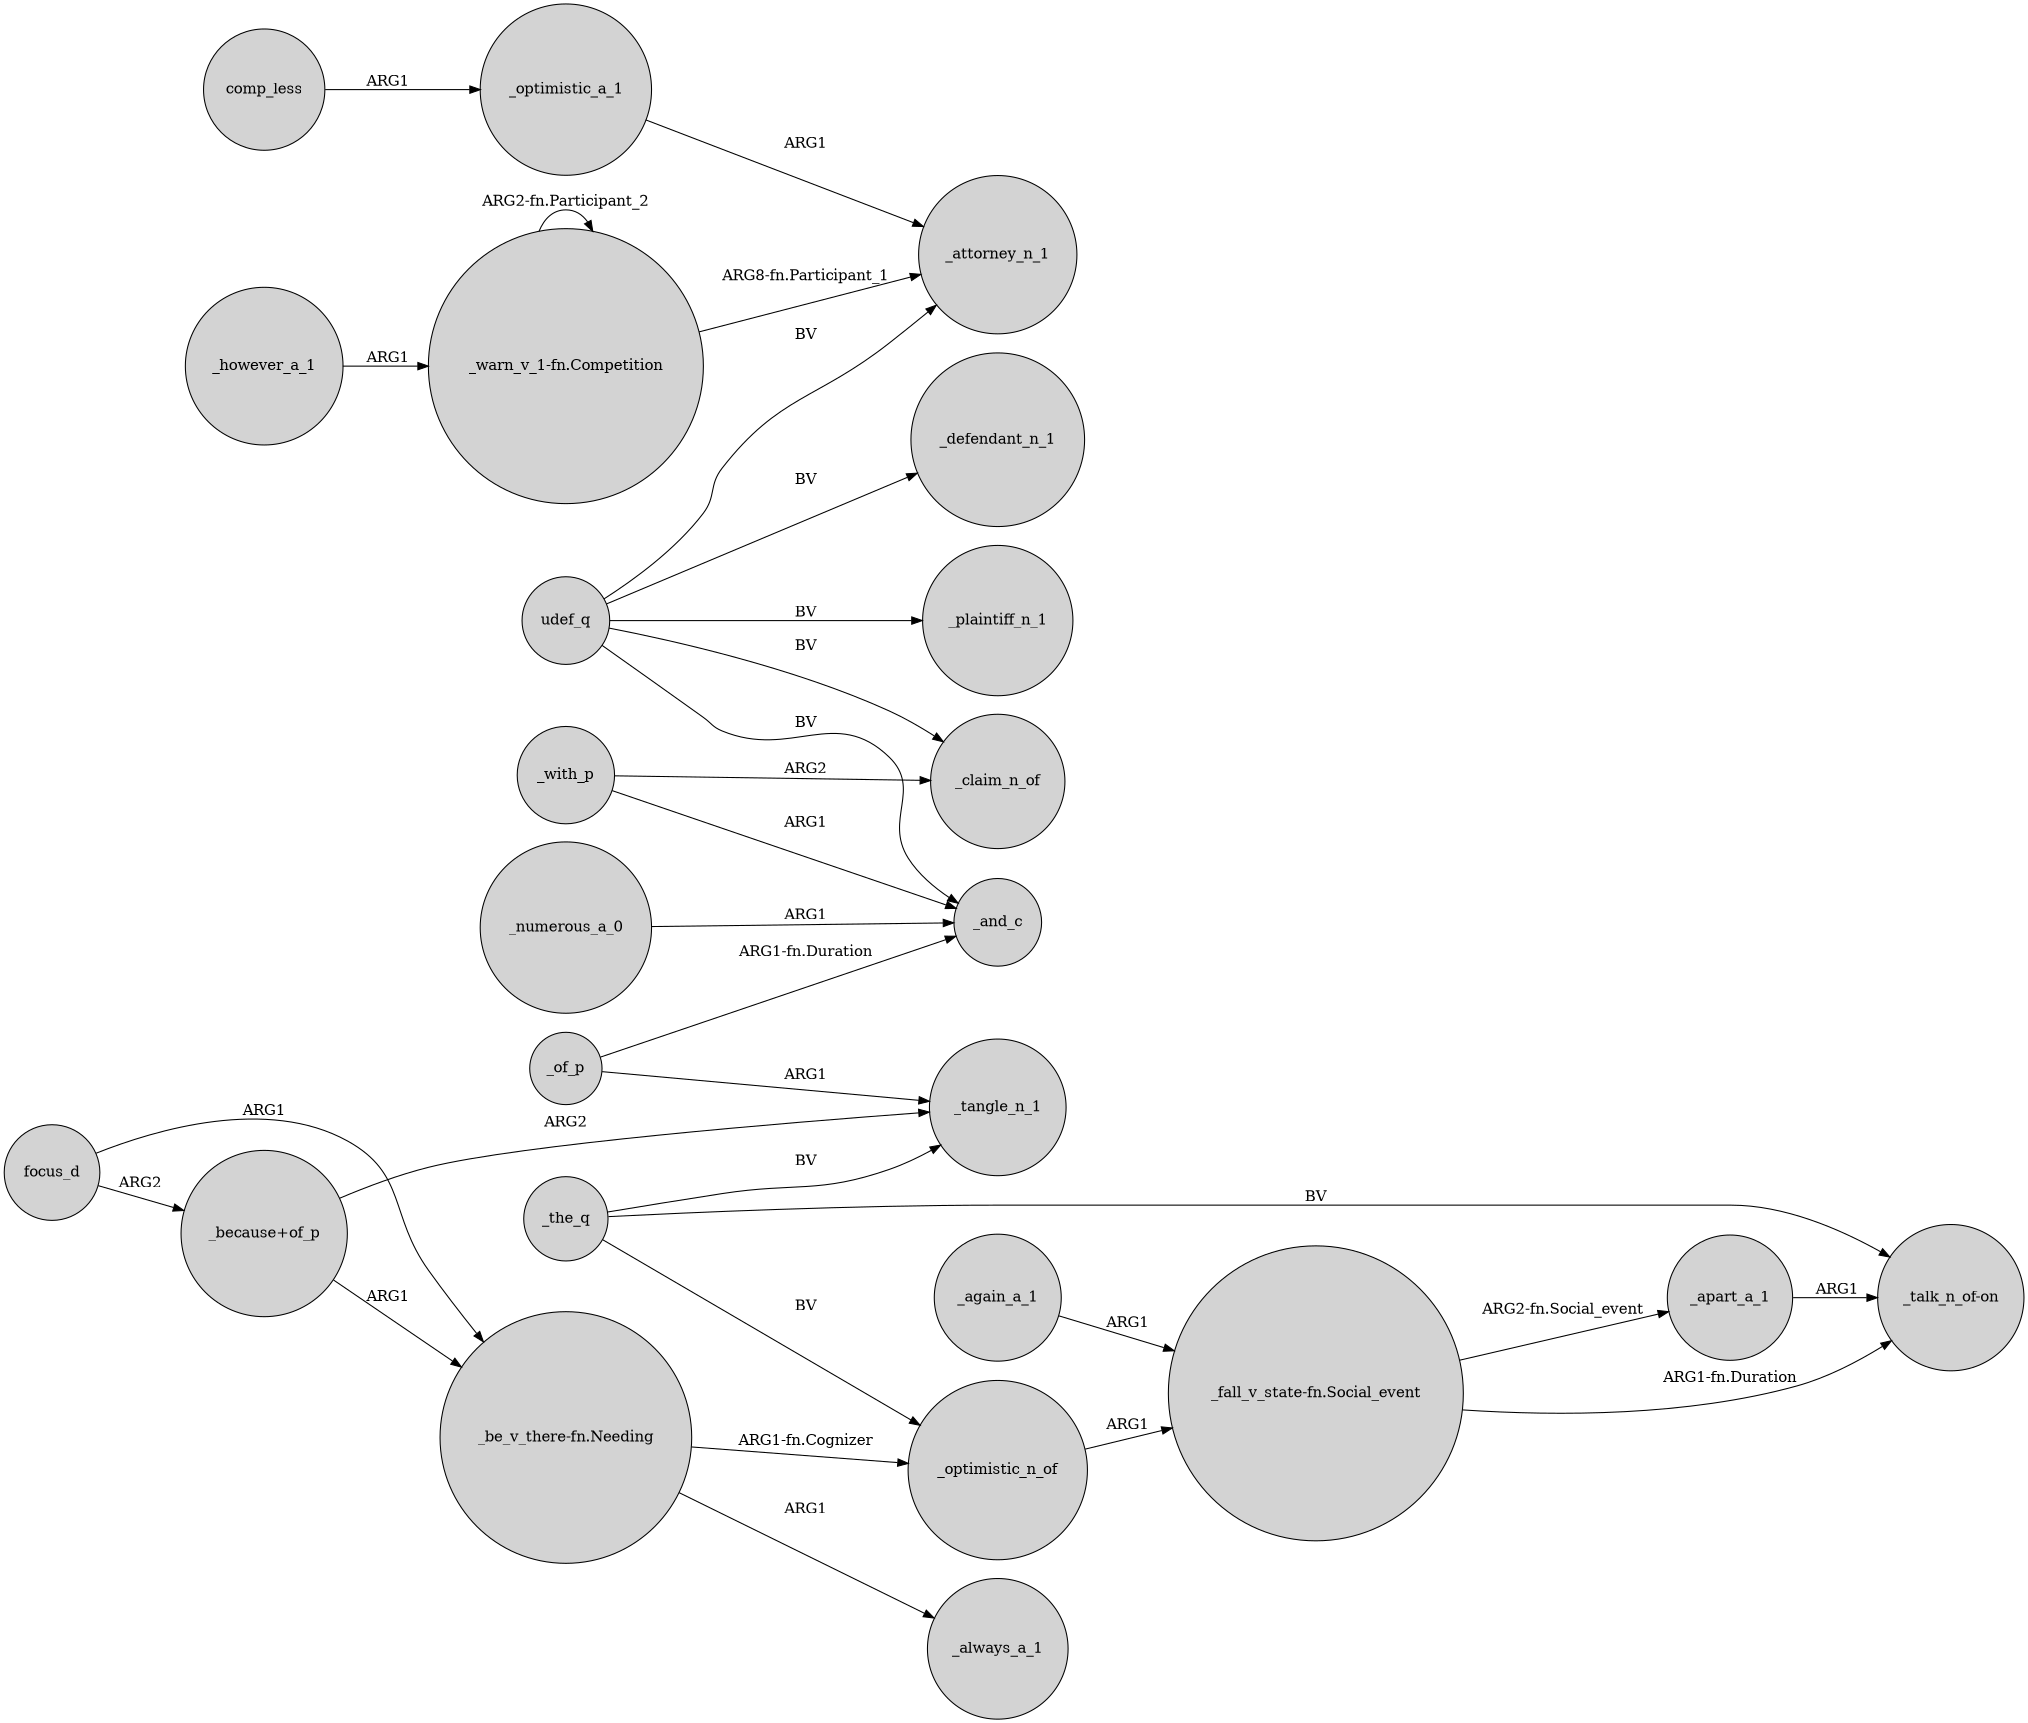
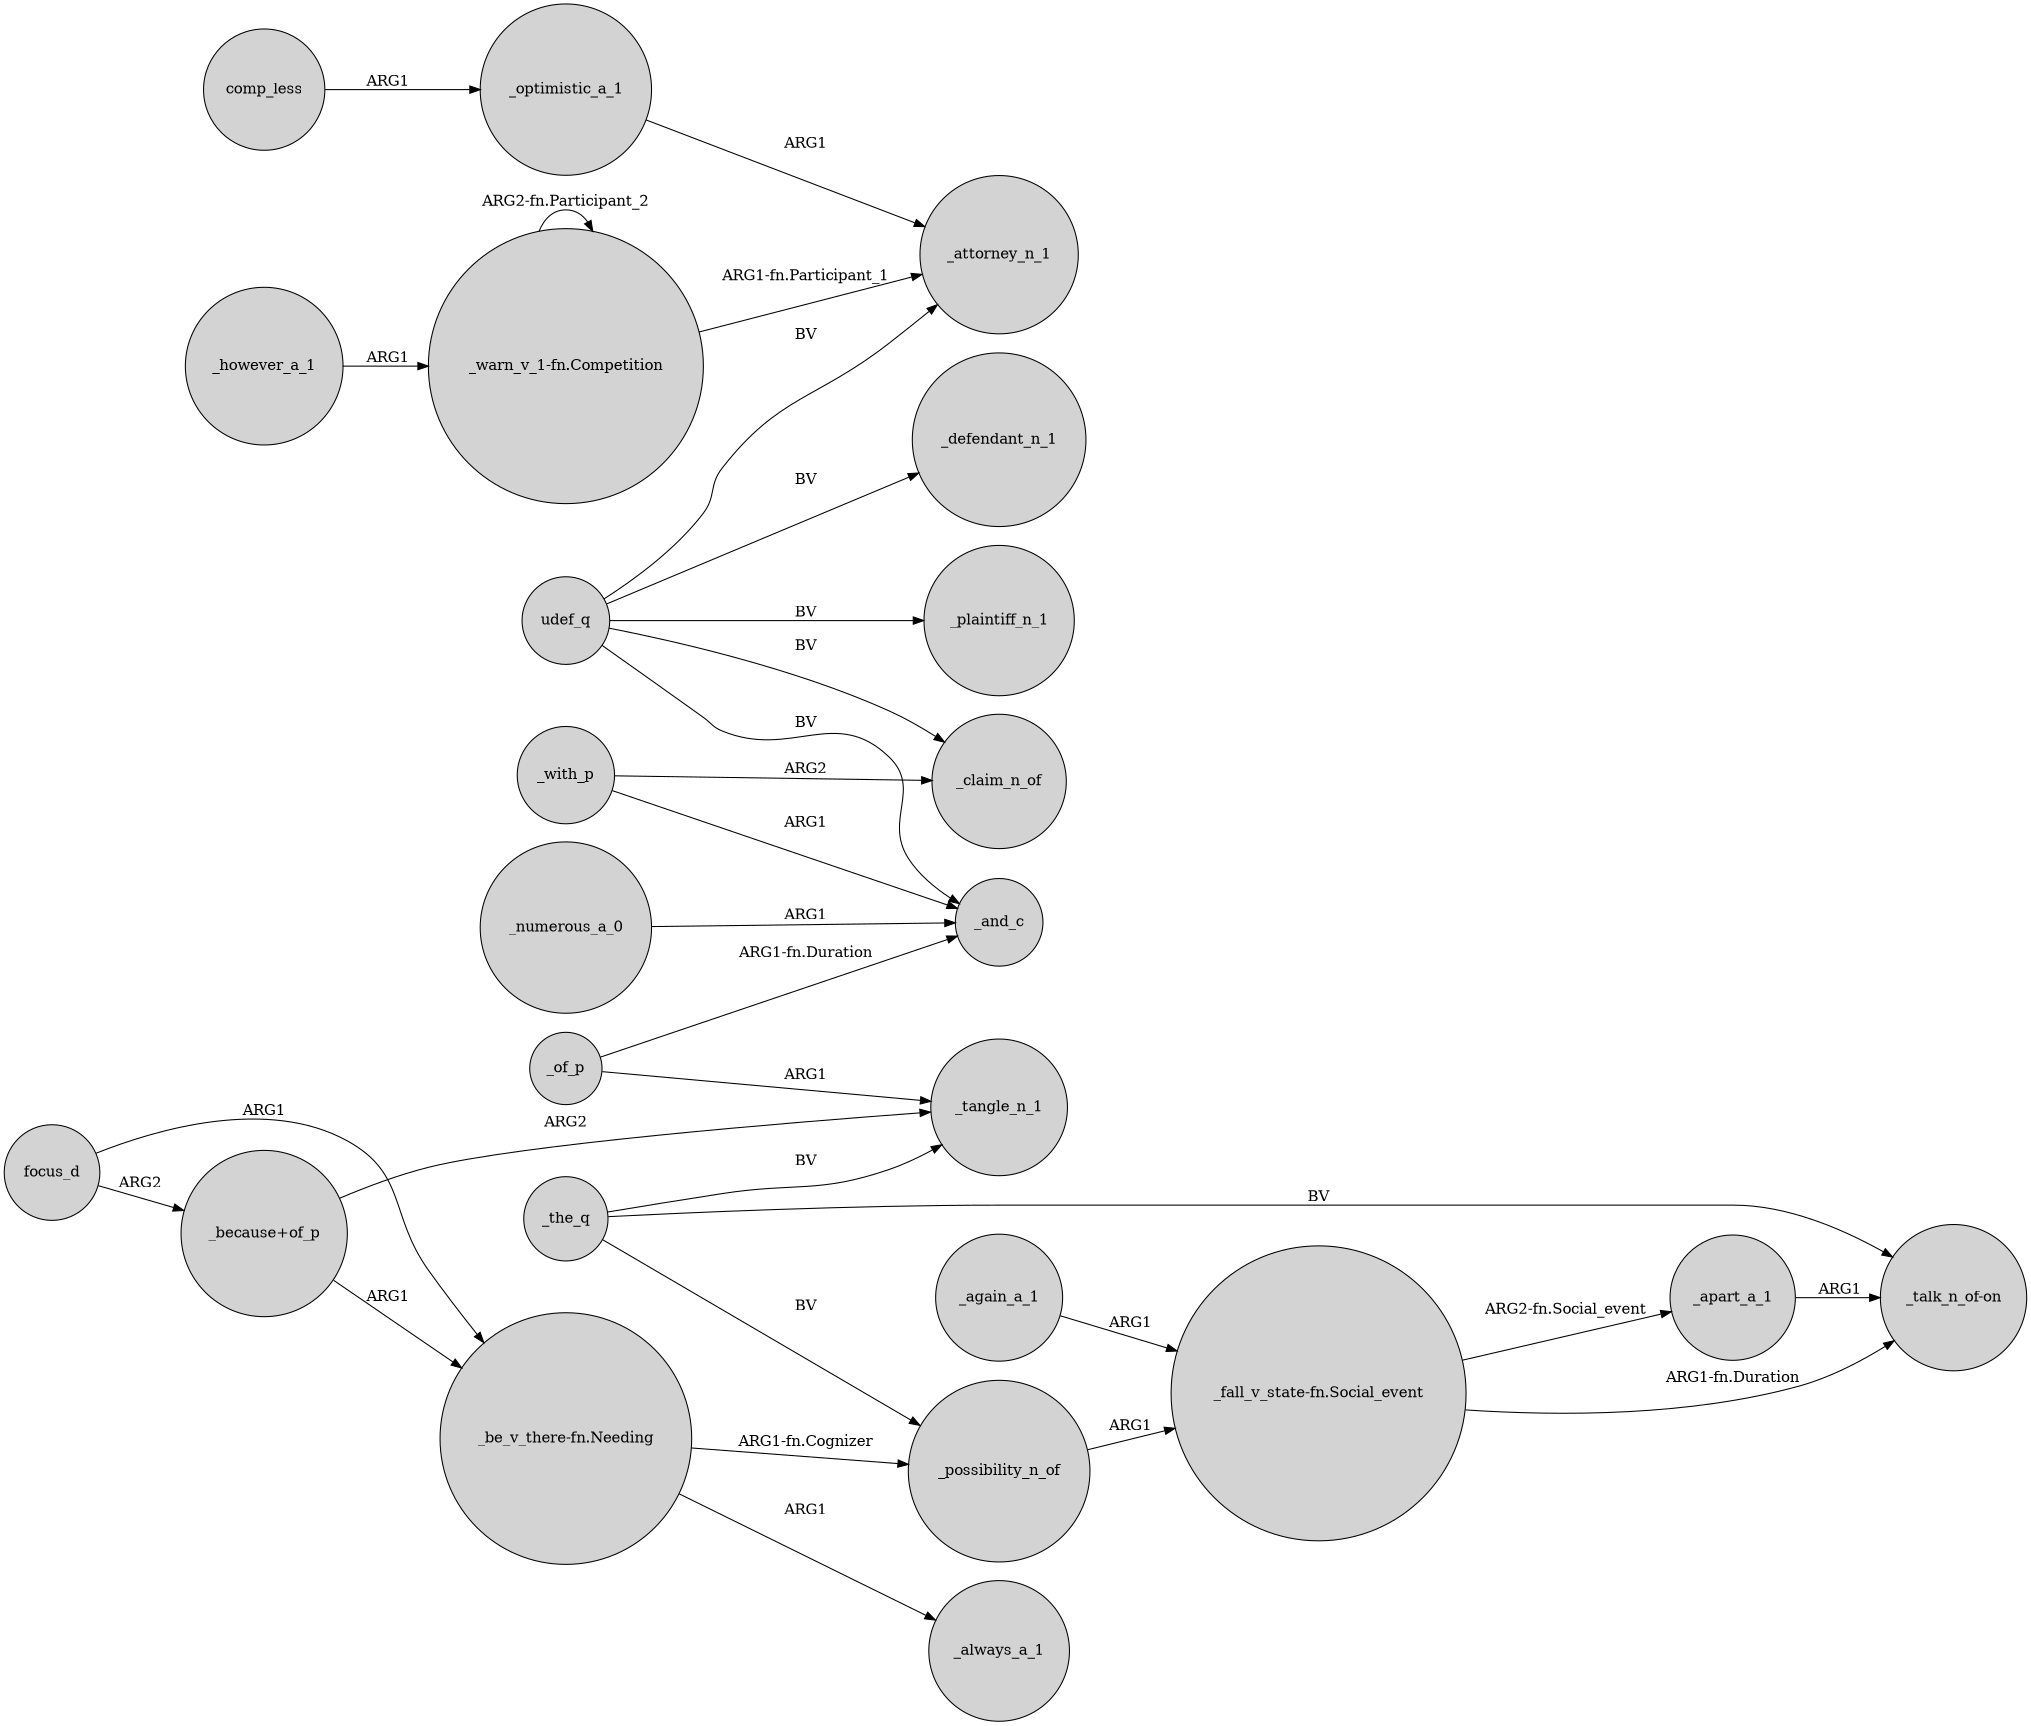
(806, 276) -> (806, 276)
(998, 1470) -> (999, 1471)
